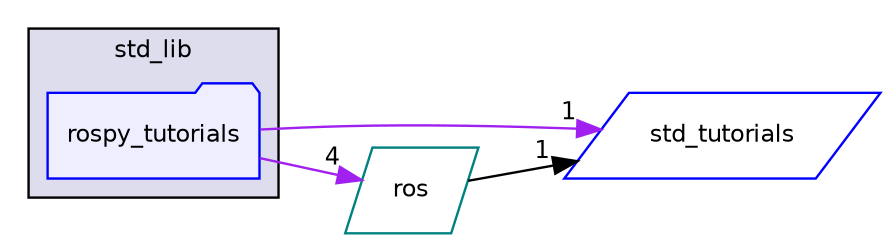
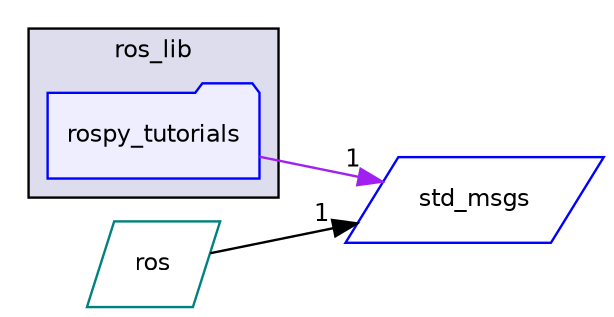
(154, 51) -> (154, 51)
(722, 136) -> (475, 200)
(299, 167) -> none
